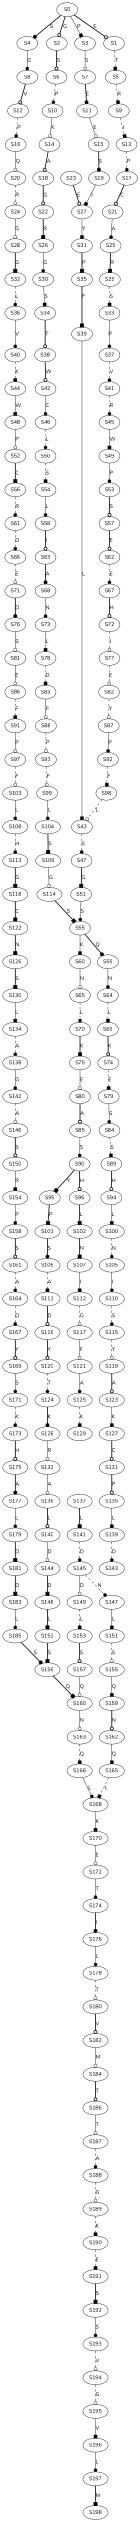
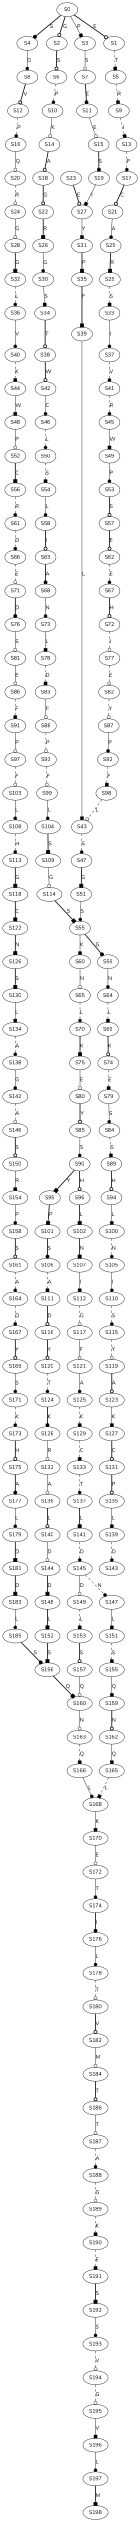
(110, 334) -> (110, 334)
(98, 945) -> (98, 945)
(82, 1113) -> (82, 1113)
none -> (80, 1467)
(112, 1651) -> (112, 1651)
